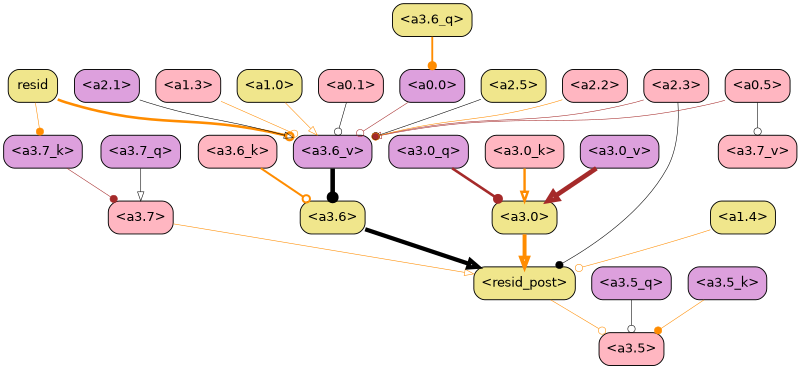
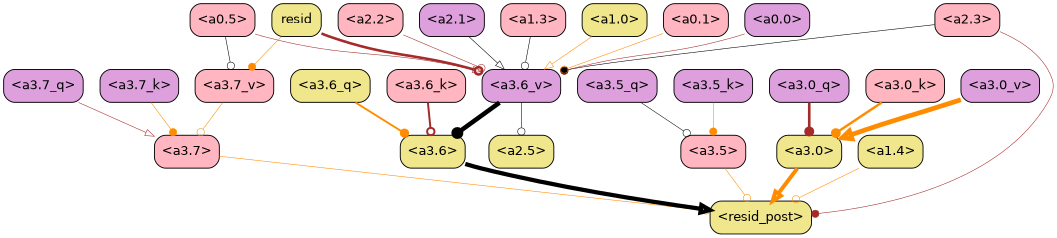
(432, 49) -> (378, 117)
(503, 114) -> (441, 51)
(572, 114) -> (751, 46)
(37, 115) -> (268, 50)
(343, 115) -> (616, 51)
none -> (213, 116)
(256, 117) -> (528, 49)
(430, 117) -> (521, 115)
(171, 121) -> (370, 49)
(141, 180) -> (112, 117)
(525, 180) -> (860, 117)
(576, 182) -> (906, 117)
(89, 183) -> (161, 116)
(282, 183) -> (429, 115)
(645, 199) -> (989, 160)
(319, 248) -> (461, 183)
(575, 314) -> (735, 182)
